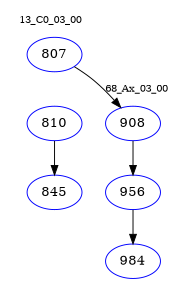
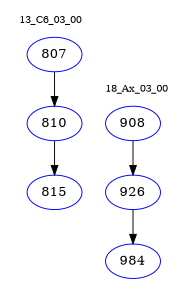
(51, 21) -> (51, 21)
(137, 89) -> (137, 89)
(104, 90) -> (55, 84)
(55, 192) -> (55, 192)
(133, 192) -> (133, 192)
